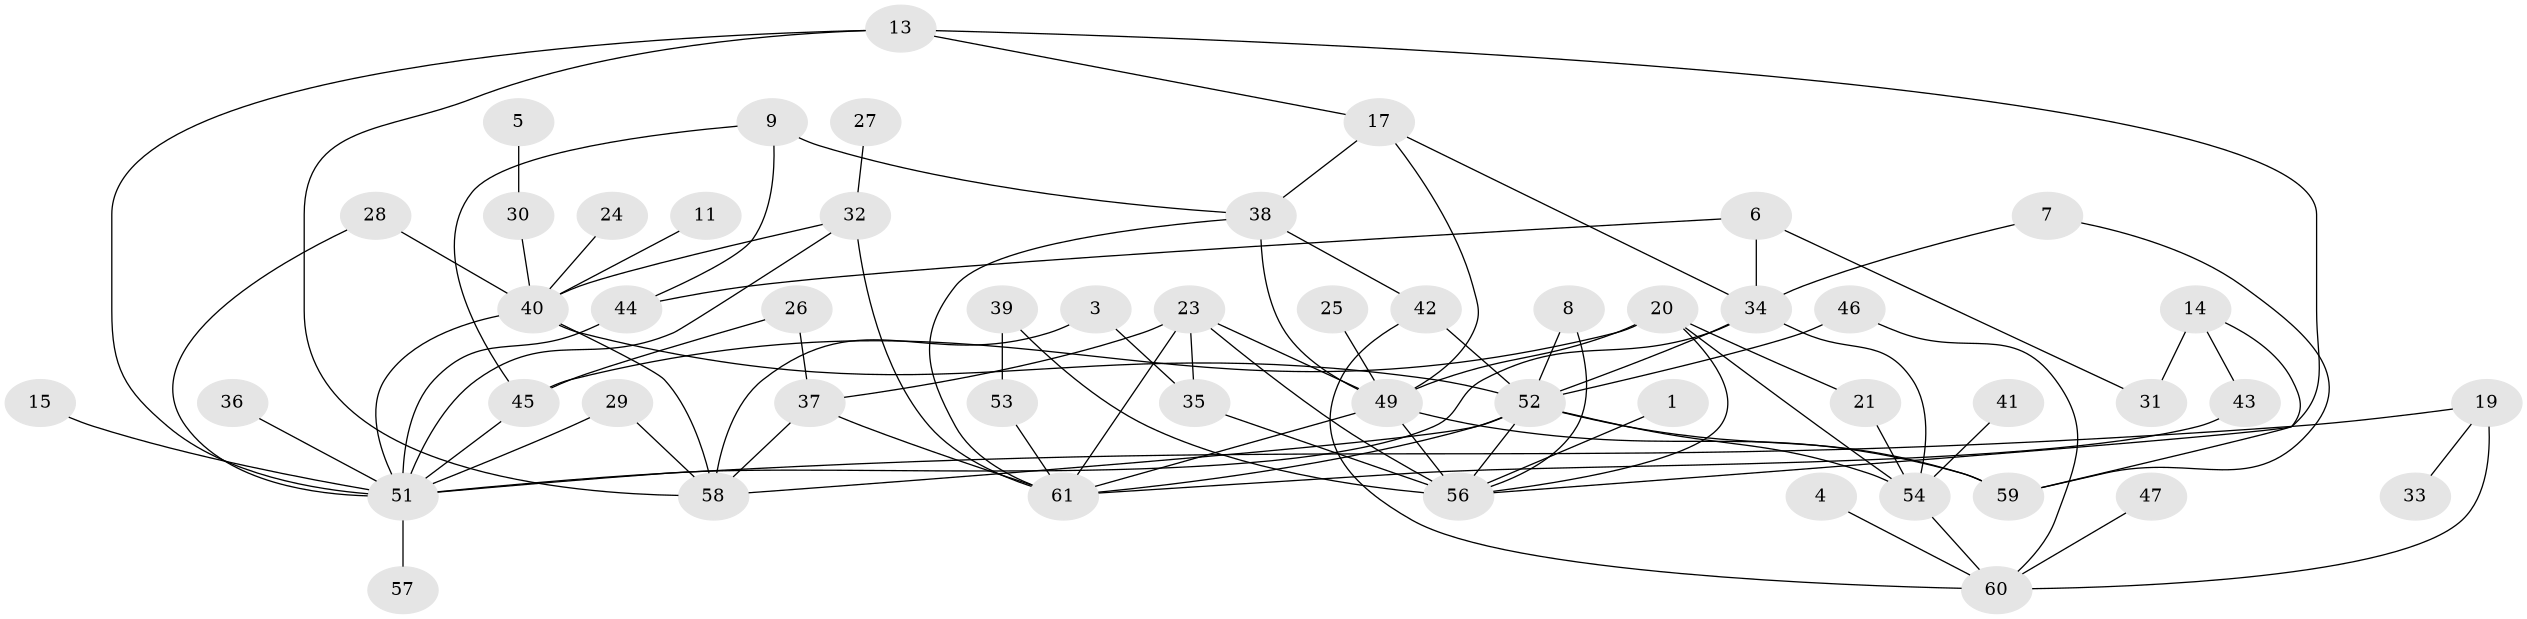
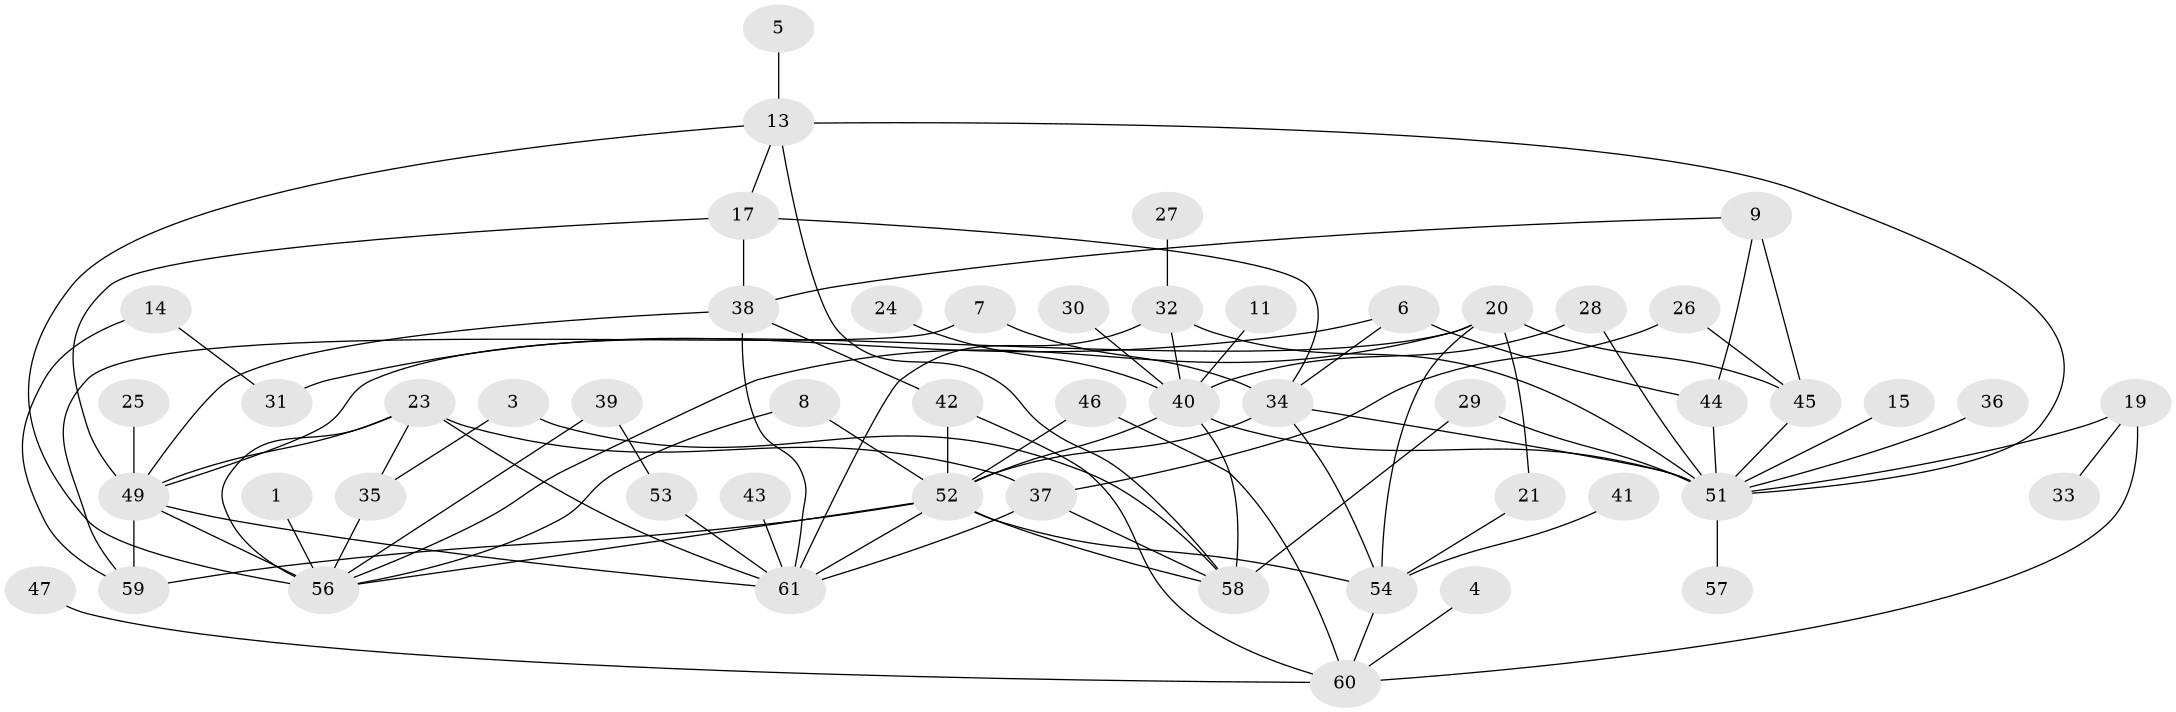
(519, 174) -> (779, 76)
(2220, 356) -> none
